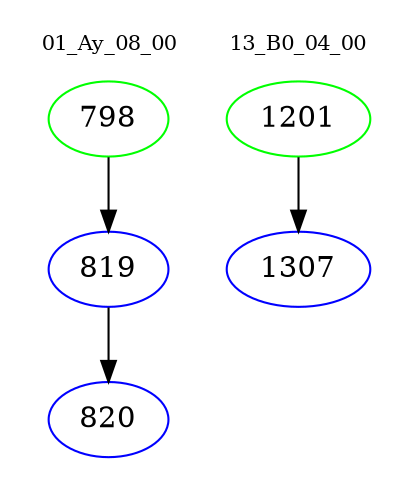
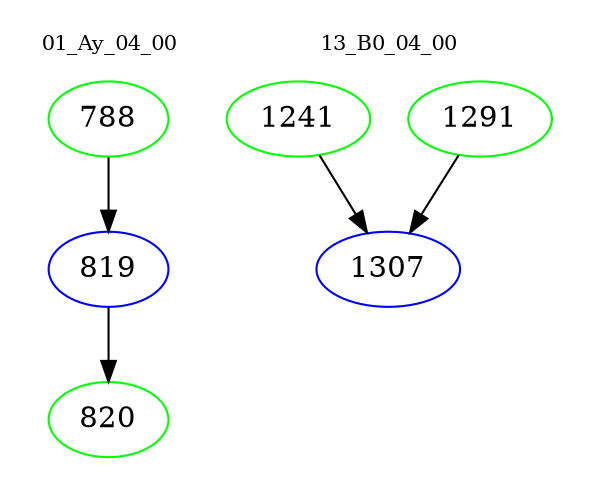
(110, 45) -> (110, 45)
(109, 119) -> (109, 119)
(299, 119) -> (299, 119)
none -> (480, 119)
(109, 420) -> (109, 420)
